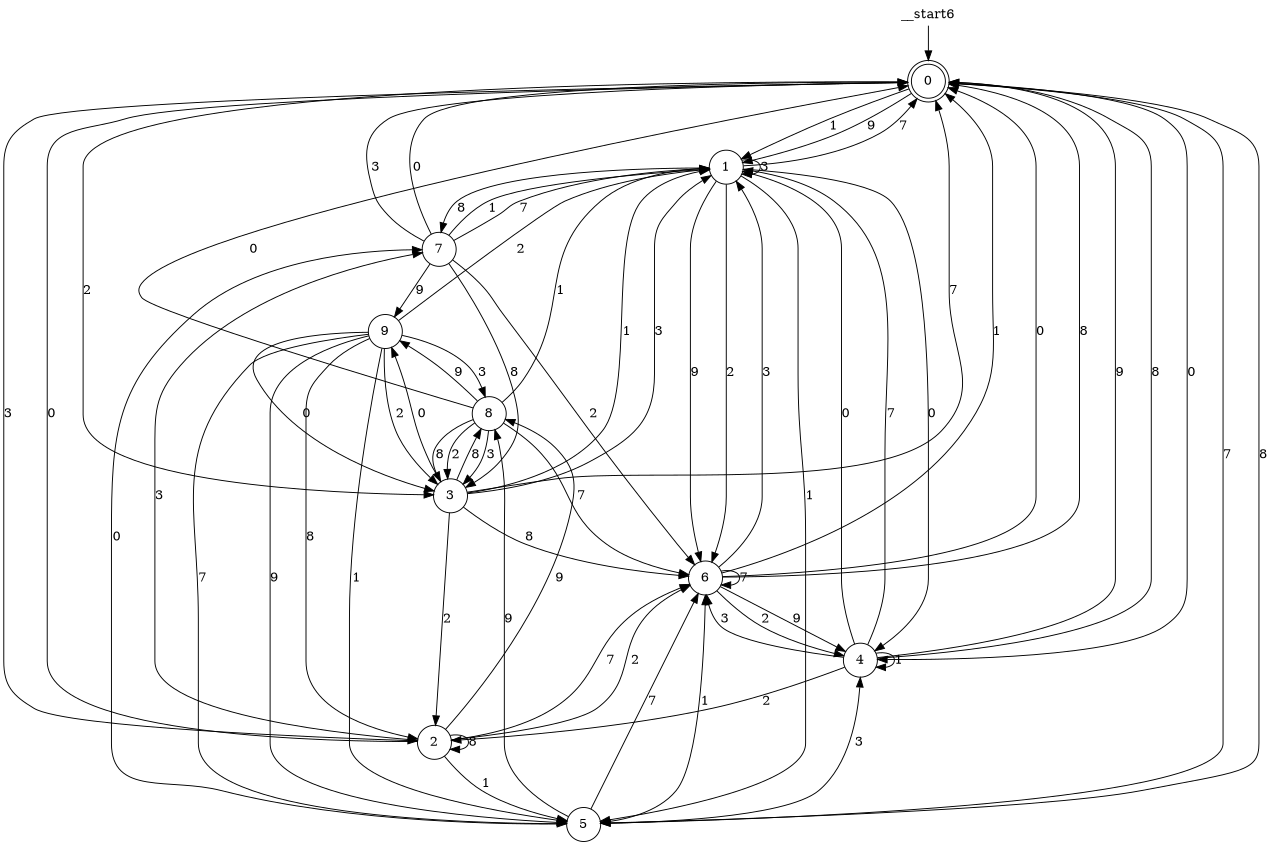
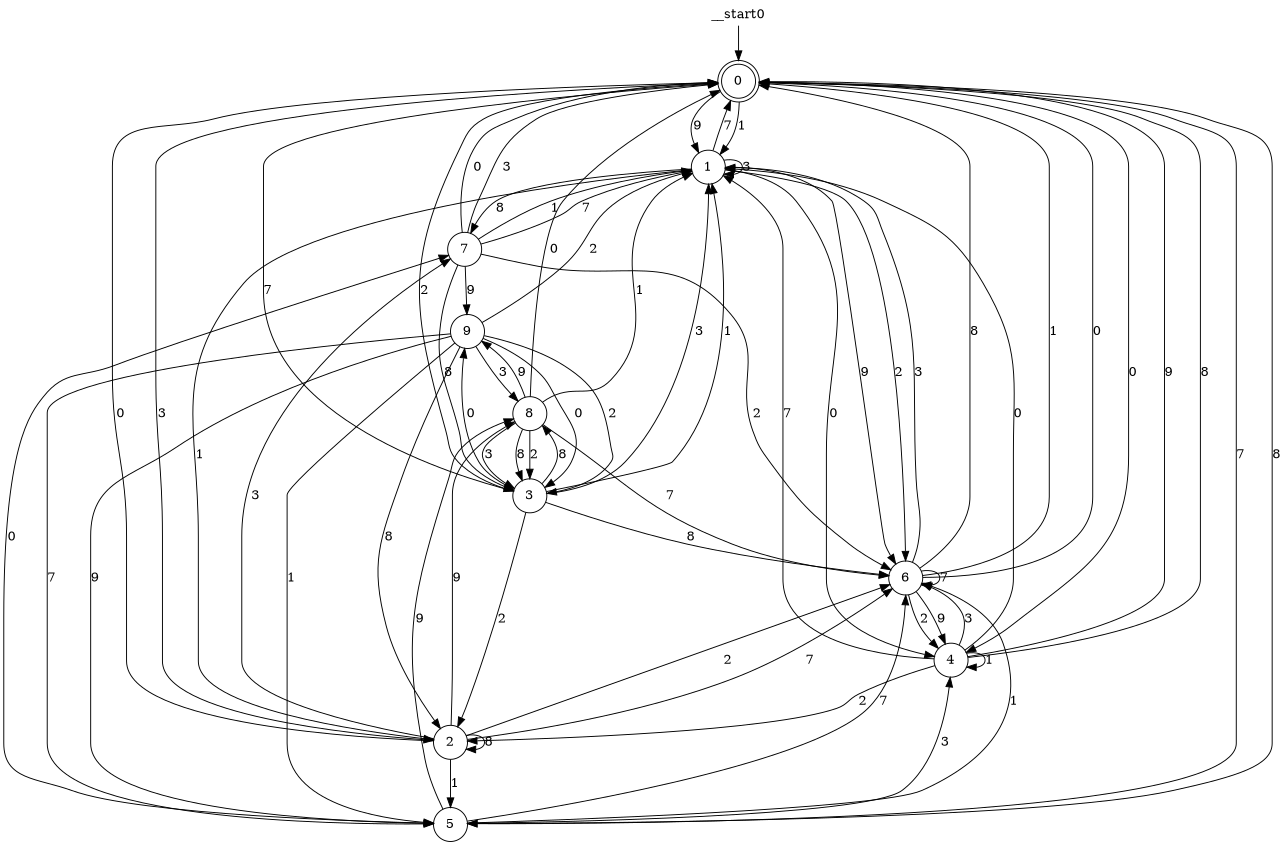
(928, 15) -> (739, 15)
(806, 557) -> (201, 357)
